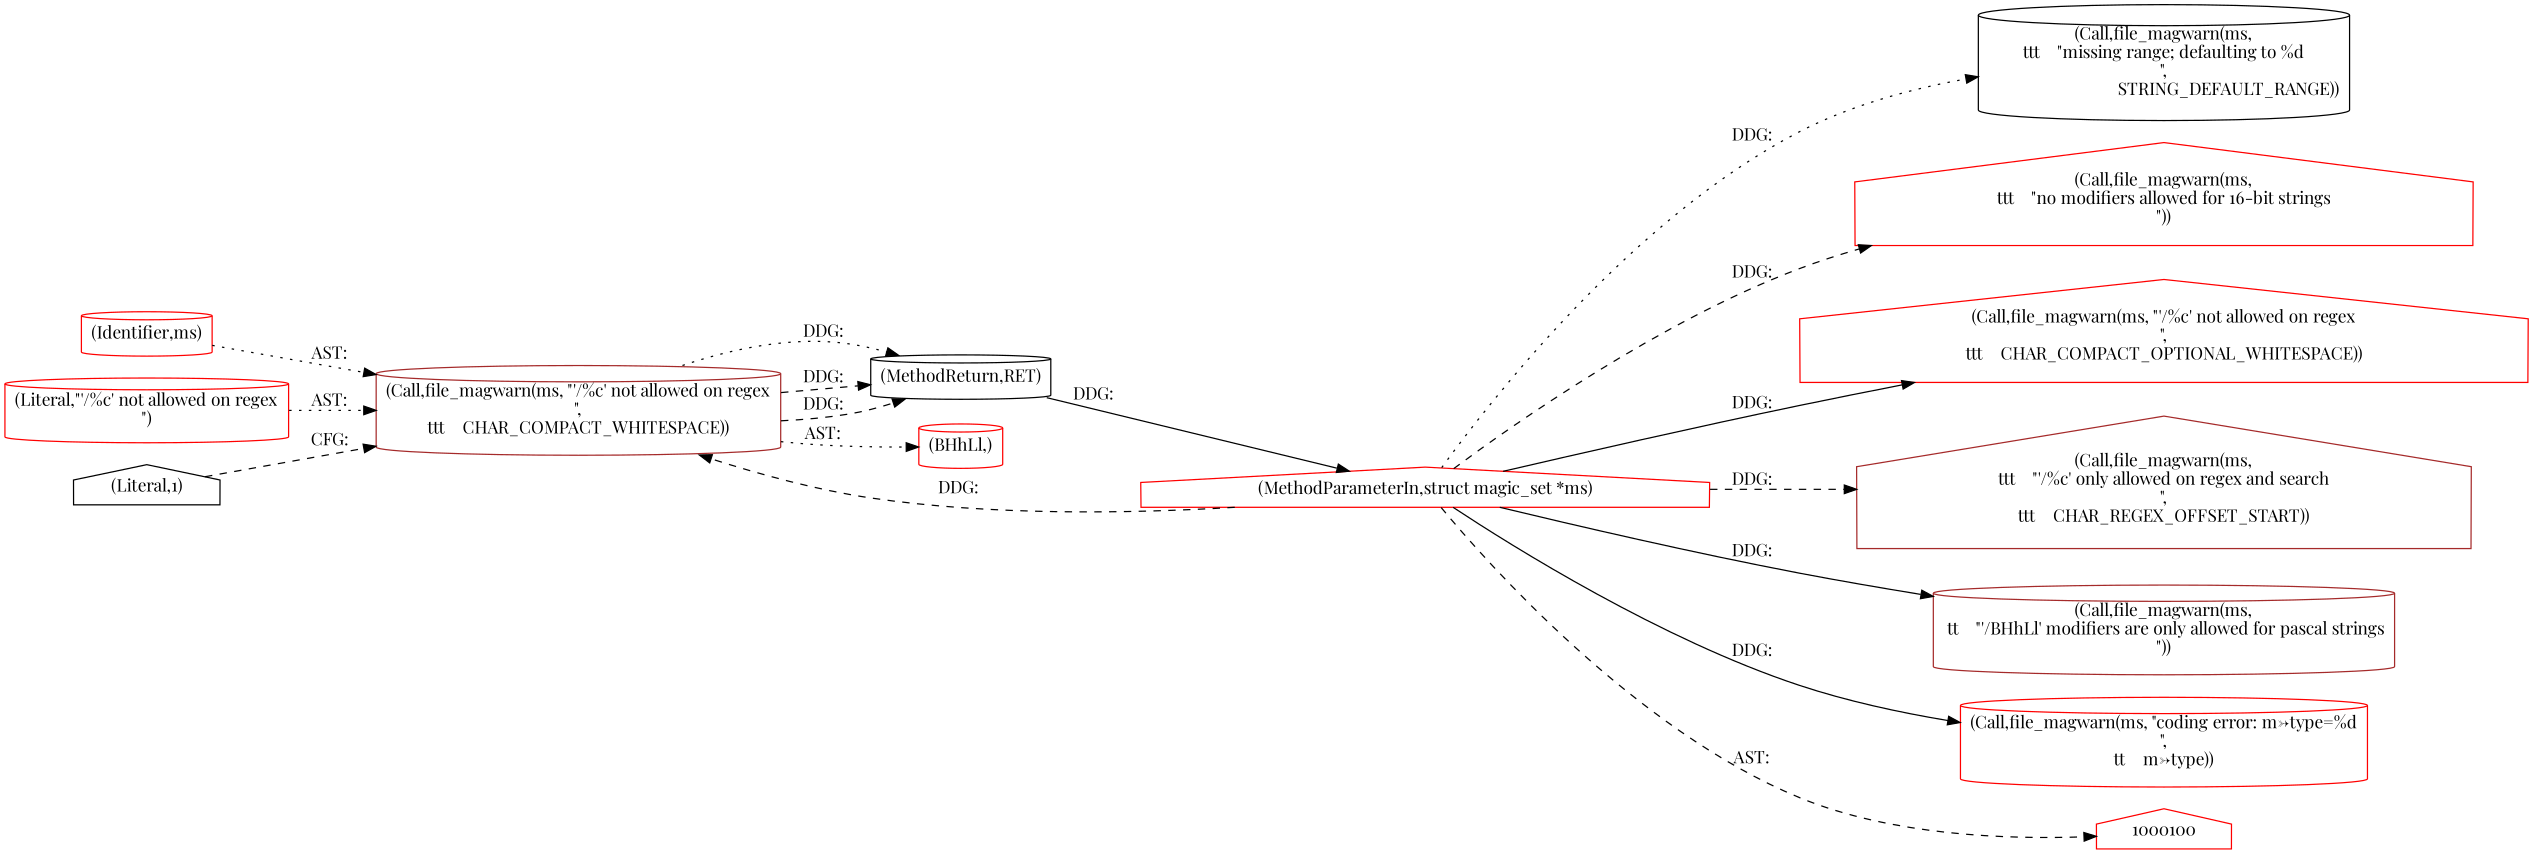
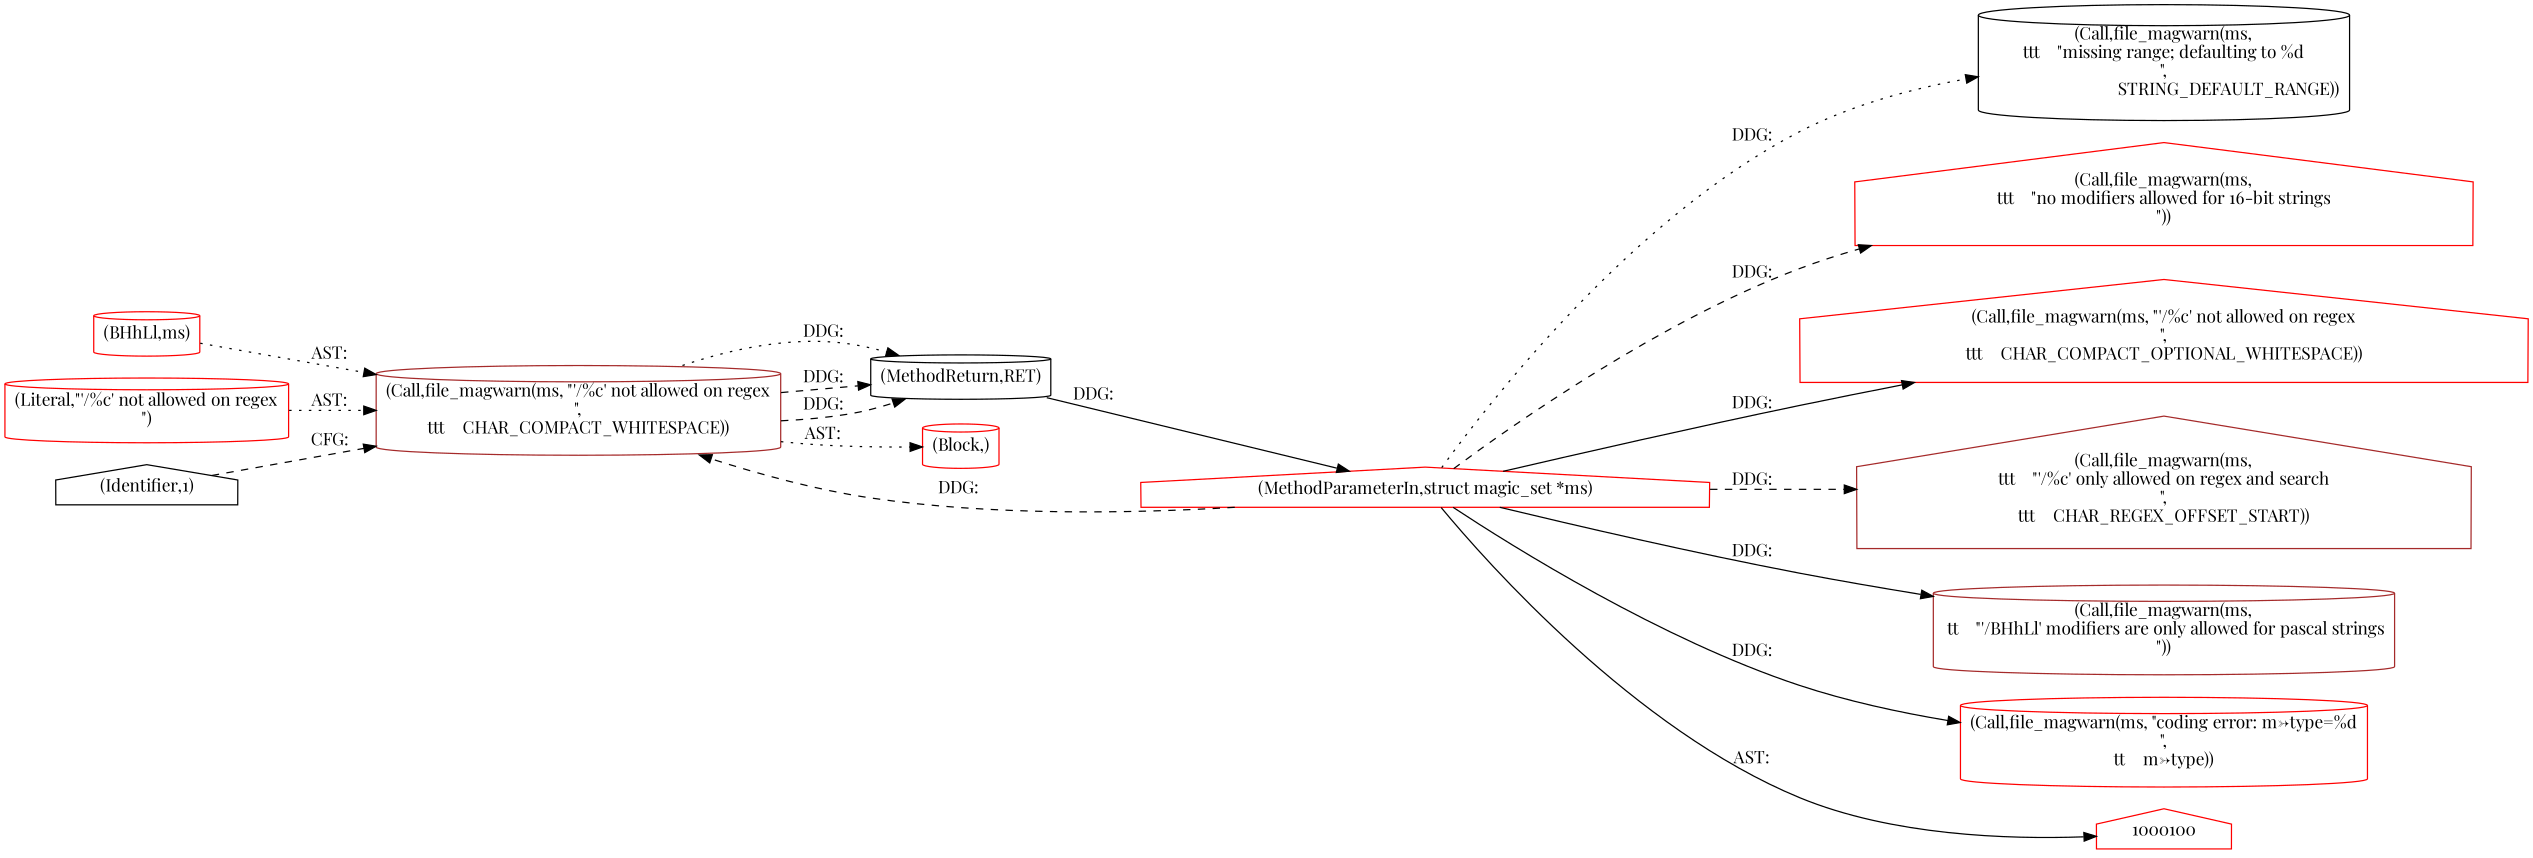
(147, 334) -> (147, 334)
(961, 446) -> (961, 446)
(147, 487) -> (147, 487)
(1721, 757) -> (1721, 757)
